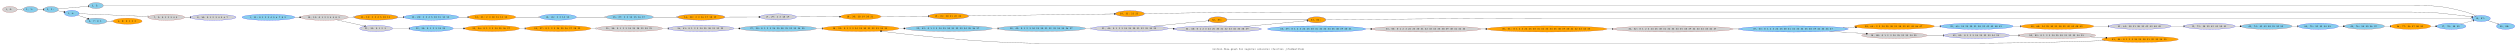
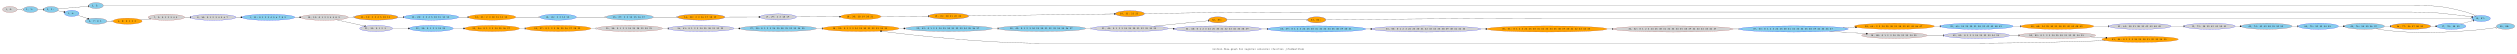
(113, 15) -> (145, 19)
none -> (238, 17)
(2493, 22) -> (2436, 32)
(1276, 24) -> (1264, 29)
(2411, 26) -> (2411, 26)
(2506, 26) -> (2506, 26)
(400, 28) -> (400, 28)
(1426, 29) -> (1426, 29)
